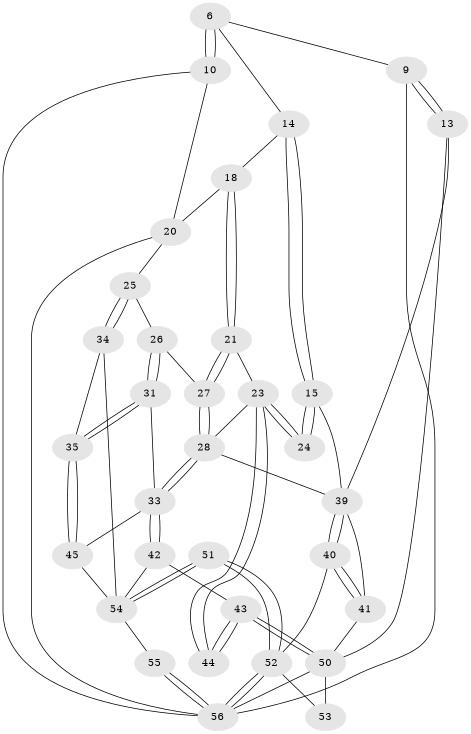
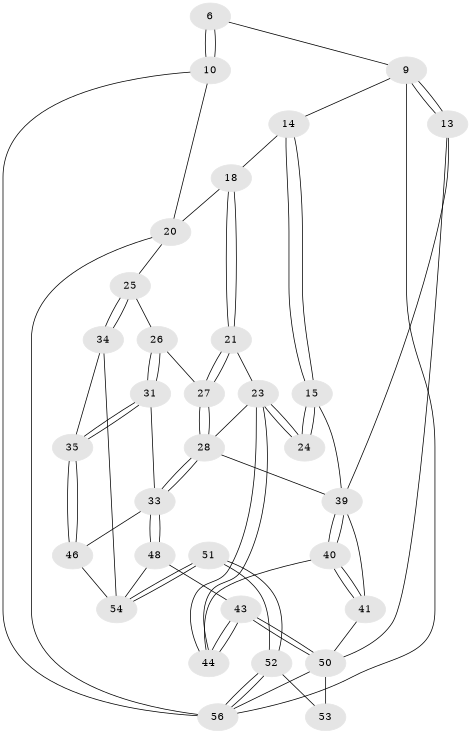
(250, 70) -> (348, 97)
(73, 555) -> (73, 555)
(155, 555) -> (155, 555)
(311, 614) -> (238, 581)
(155, 663) -> none
